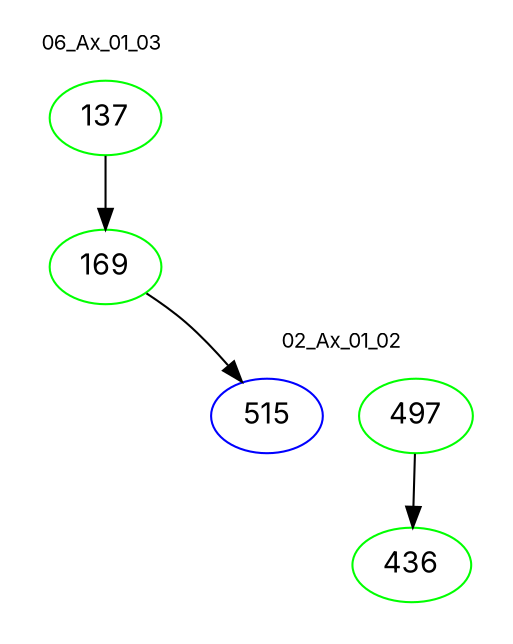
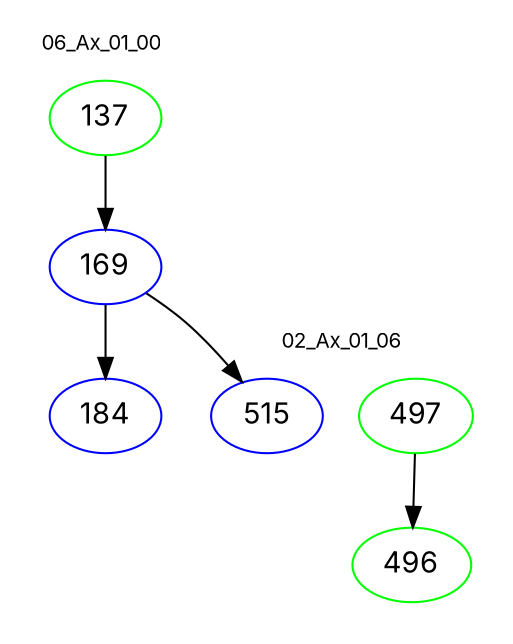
(101, 44) -> (101, 44)
(106, 267) -> (106, 267)
(341, 342) -> (341, 342)
none -> (106, 416)
(412, 565) -> (412, 565)
